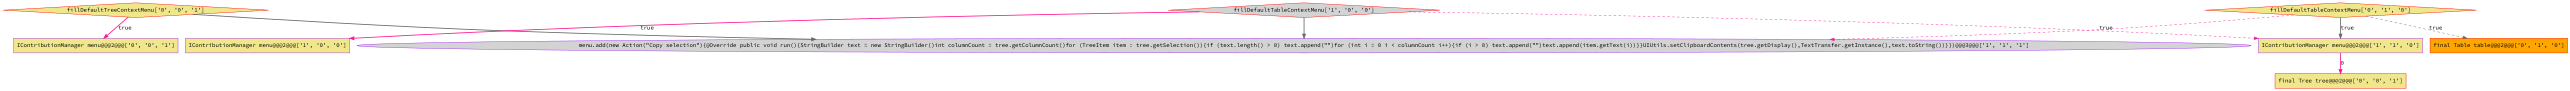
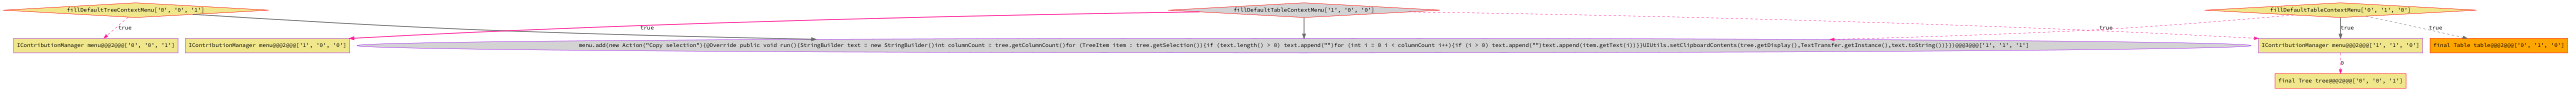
(118, 26) -> (118, 26)
(2341, 61) -> (2341, 61)
